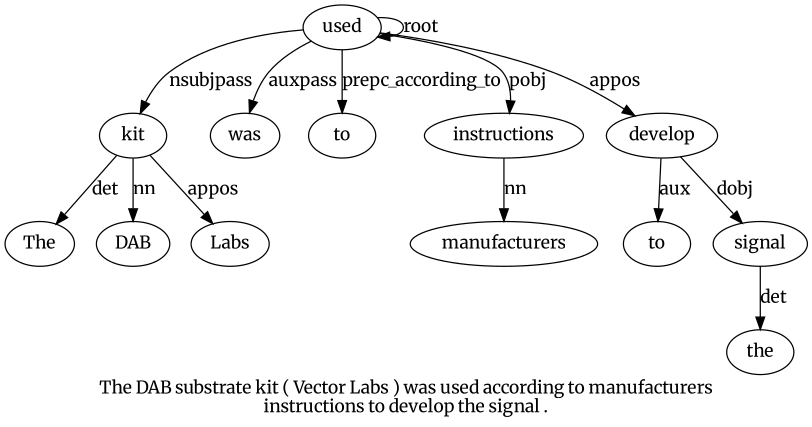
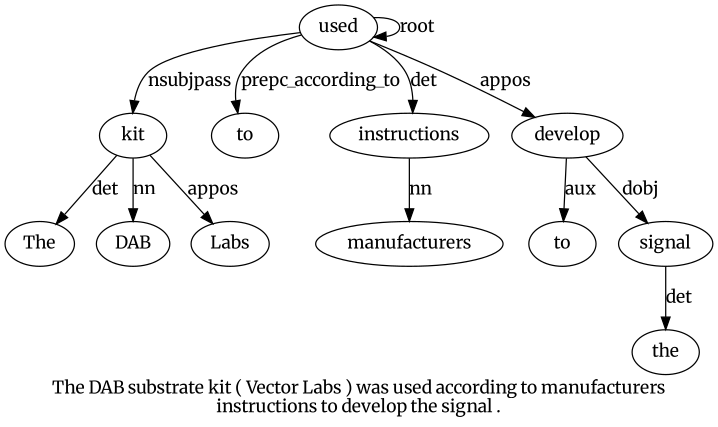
(528, 82) -> (424, 82)
(245, 136) -> none
